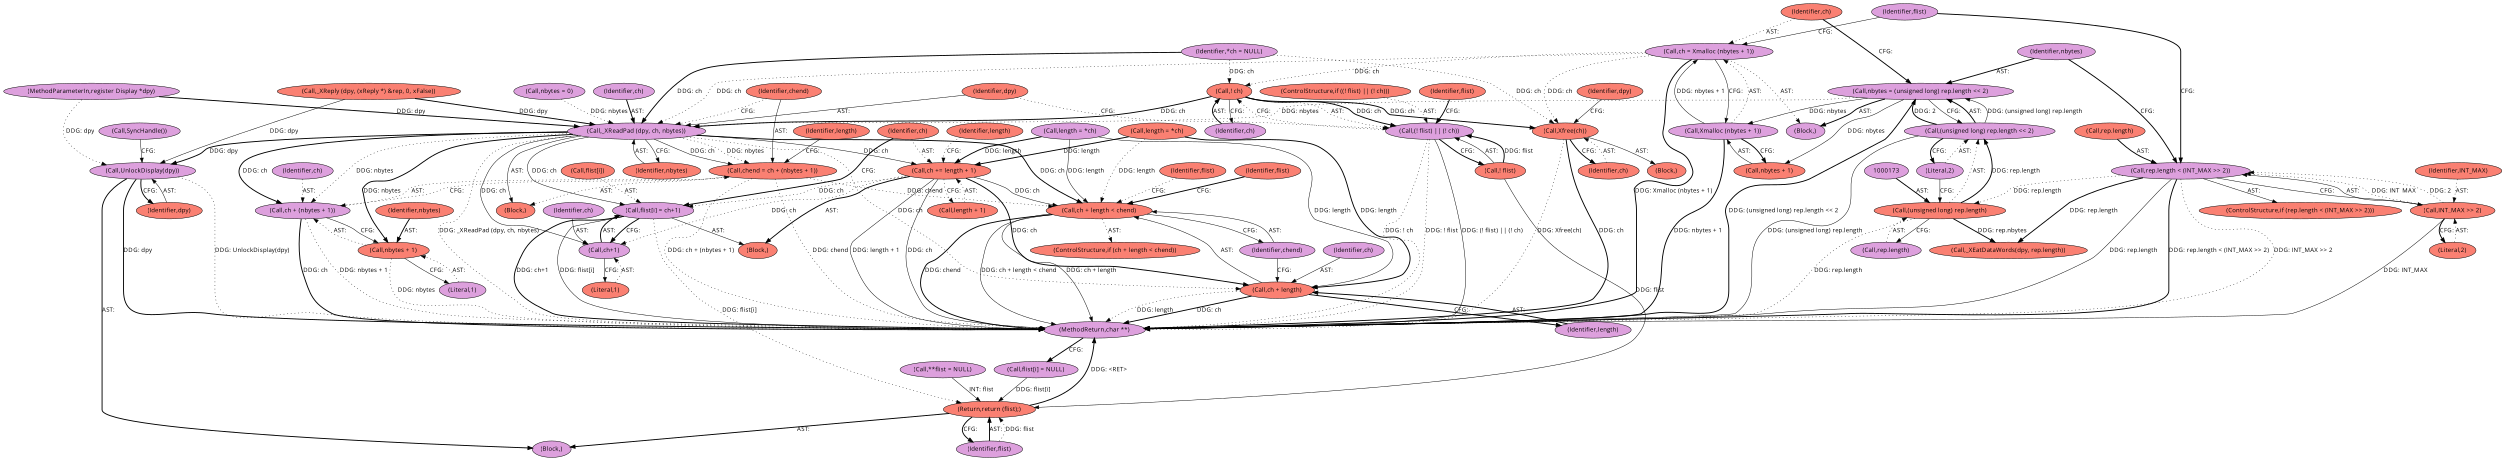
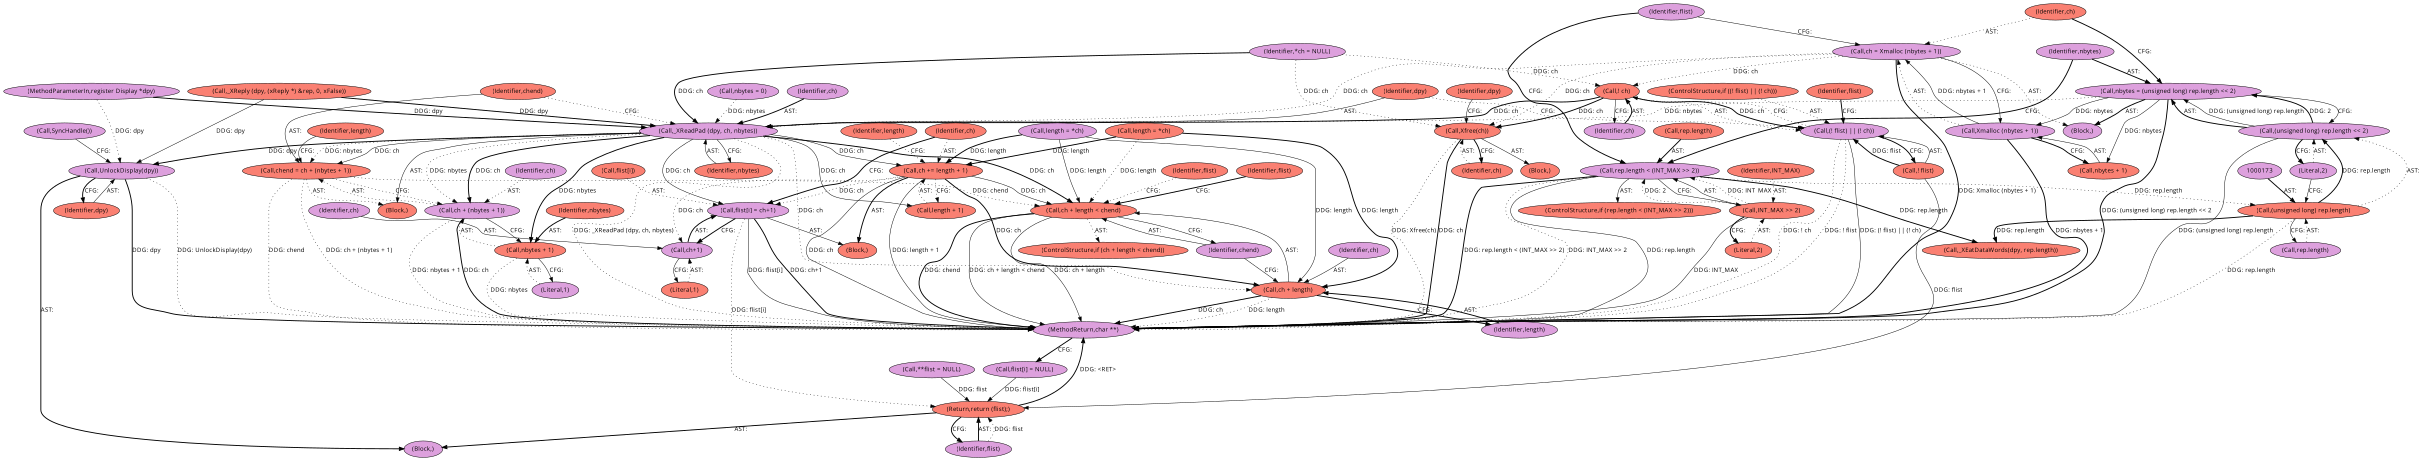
(481, 193) -> (820, 174)
(2003, 231) -> (2021, 231)
(982, 390) -> (973, 390)
